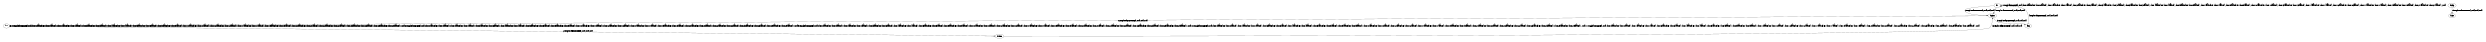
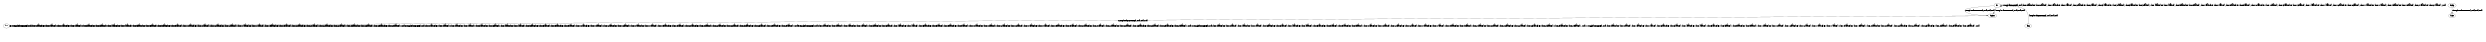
(2008, 23) -> none
(999, 36) -> none
